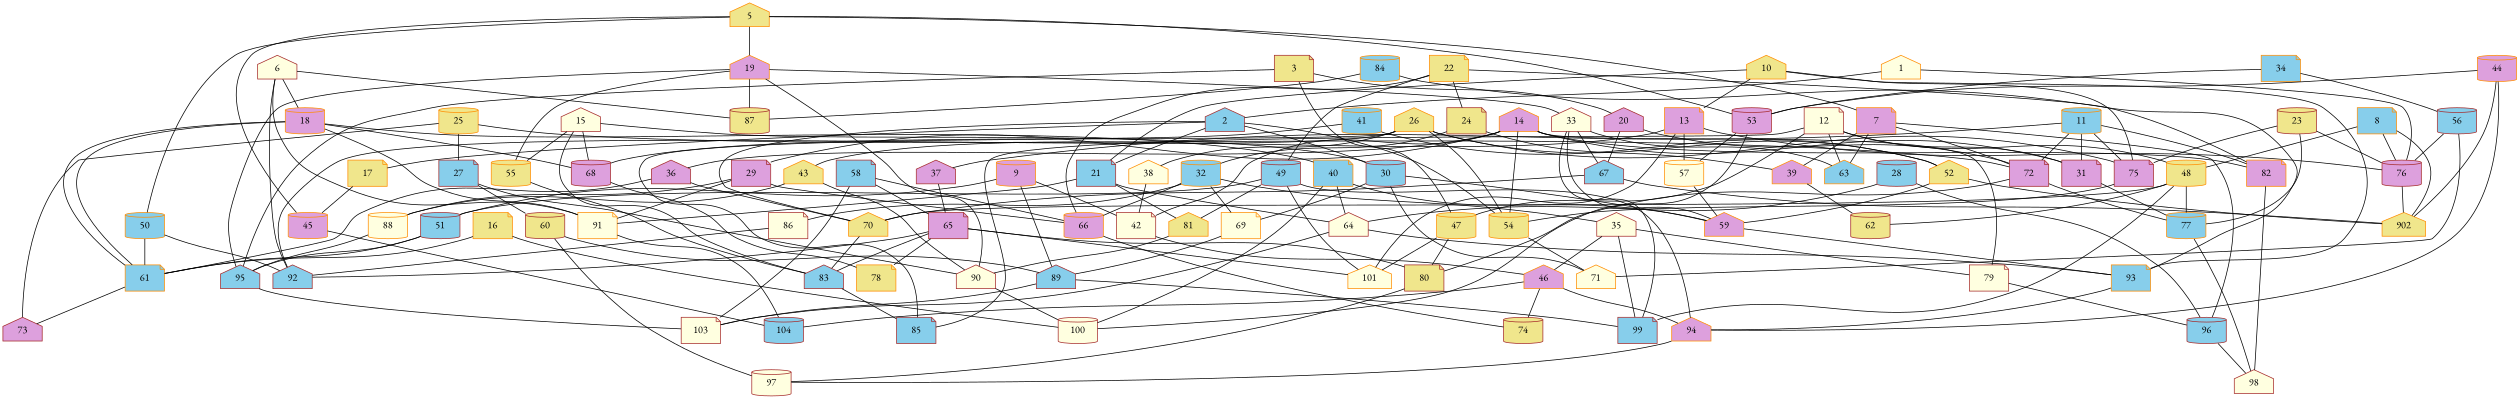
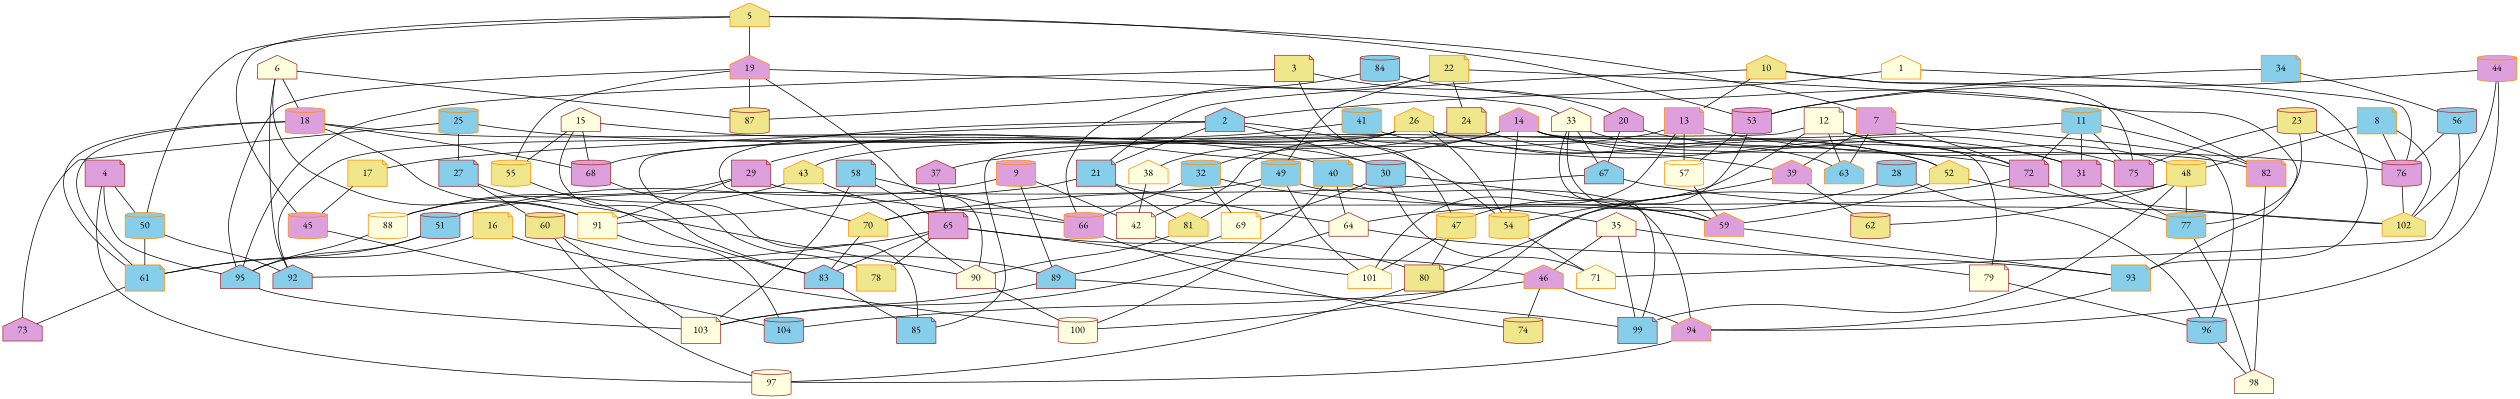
(1380, 68) -> (1380, 68)
(458, 121) -> (458, 121)
none -> (105, 173)
(671, 173) -> none
(1281, 173) -> (1281, 173)
(1822, 206) -> (1650, 199)
(788, 226) -> none
(2404, 226) -> (2404, 226)
none -> (622, 278)
